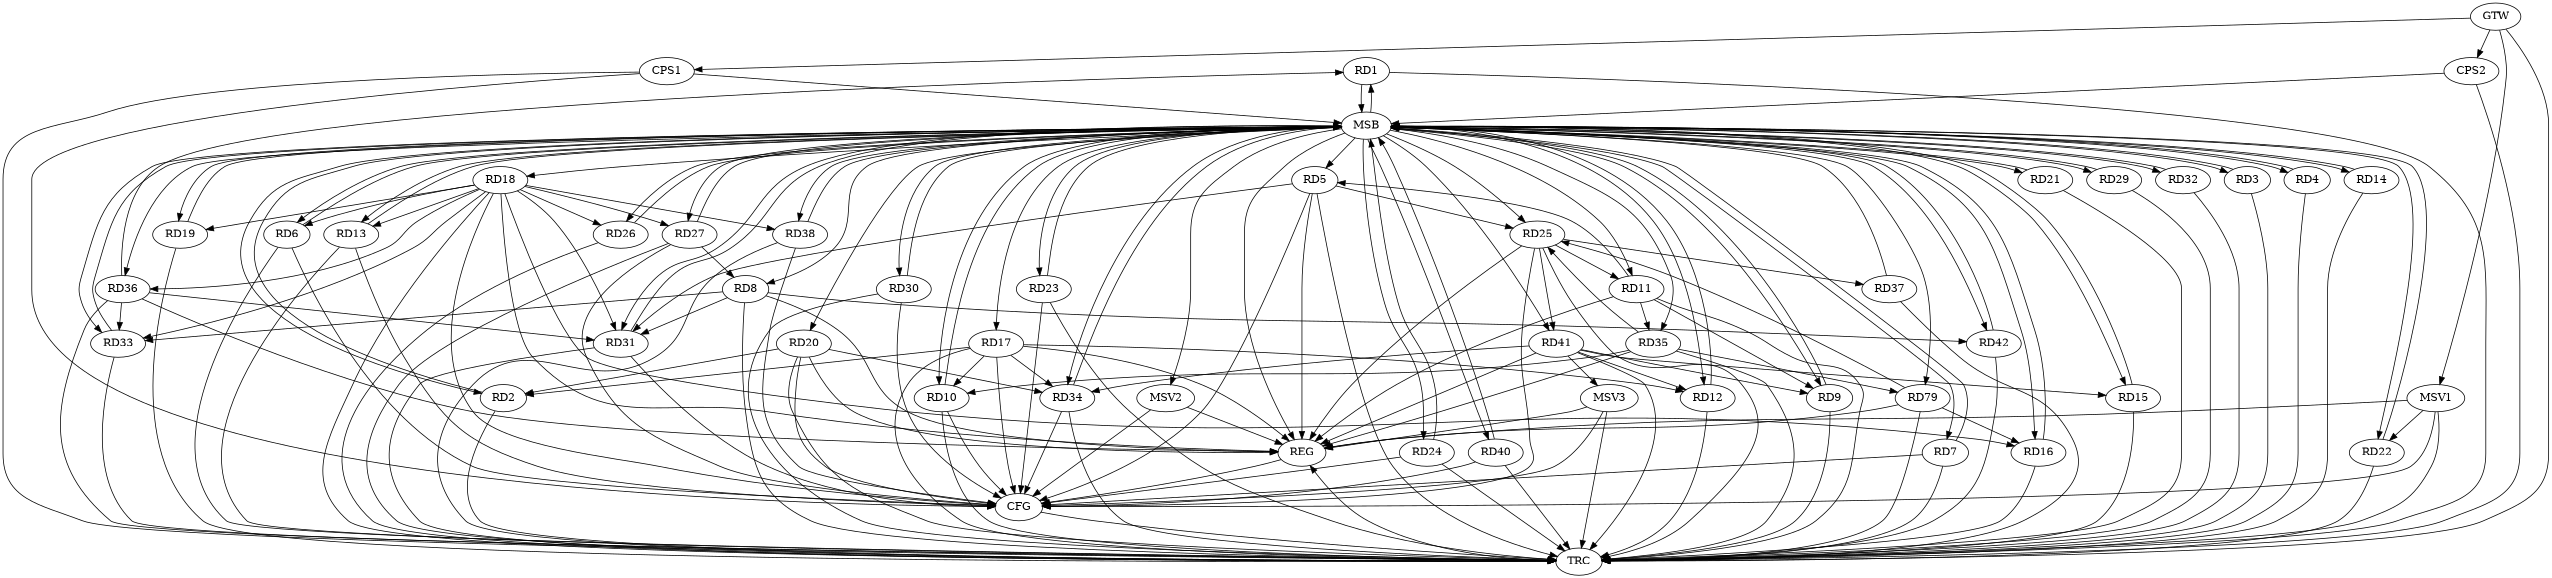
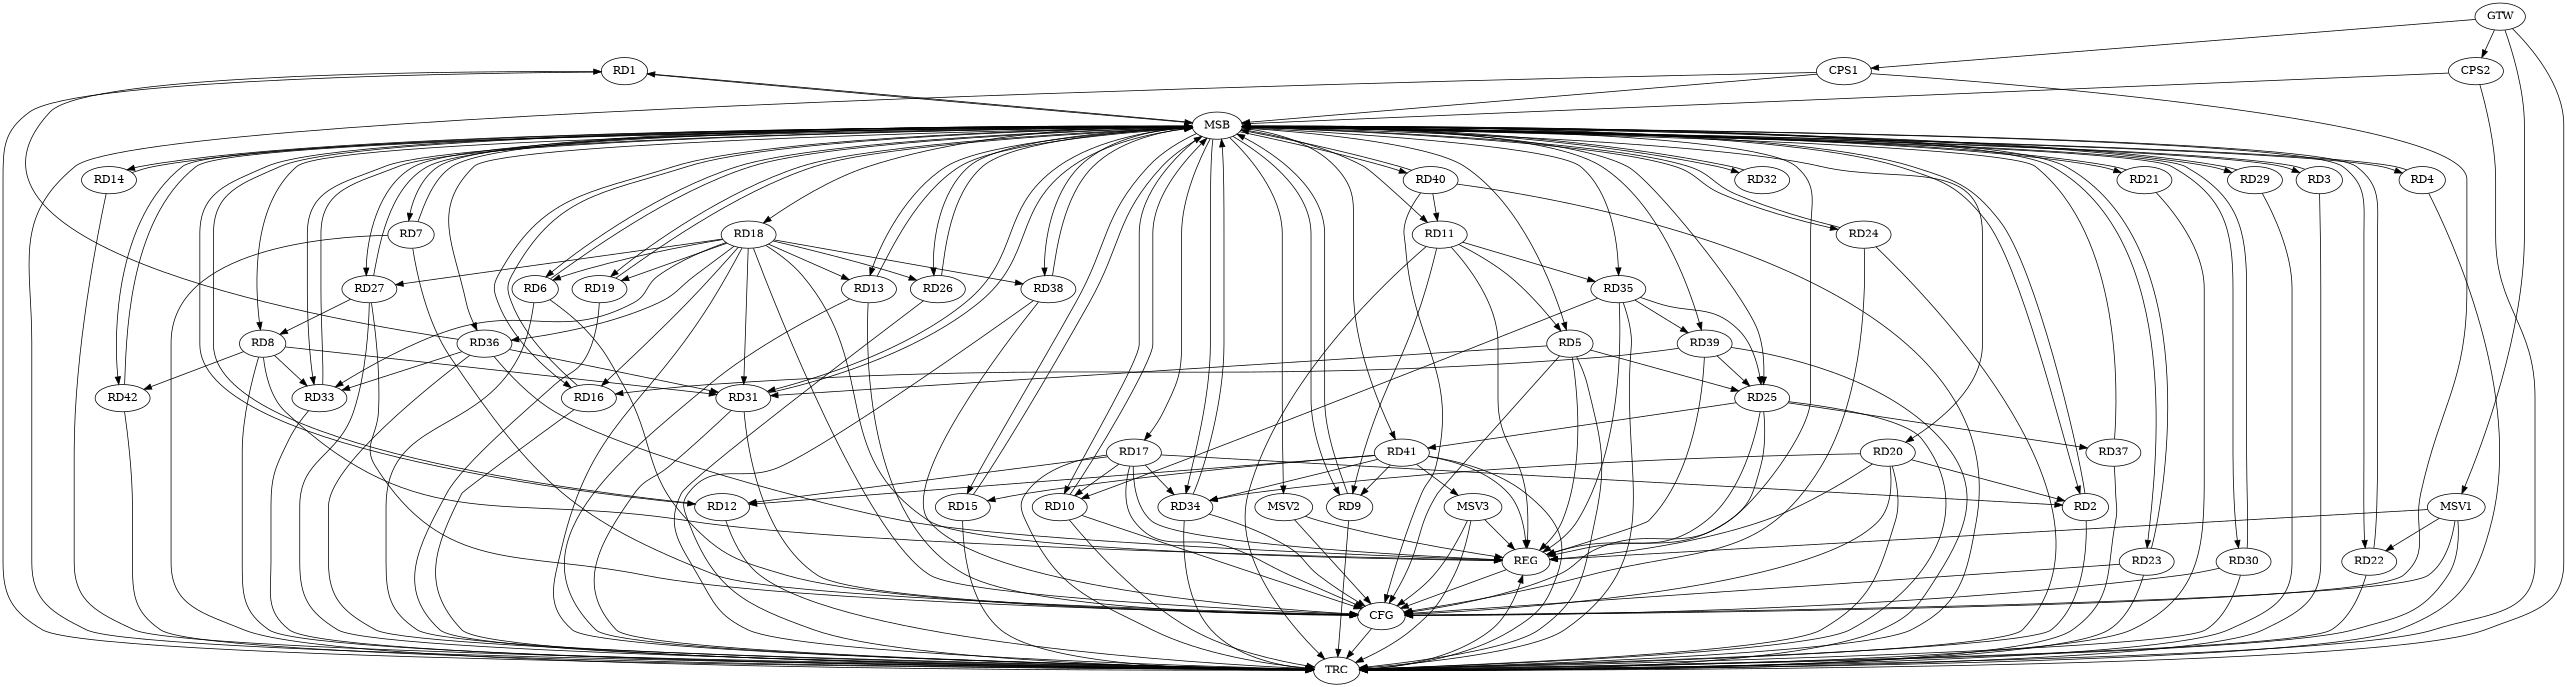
(1583, 260) -> (1434, 203)
(1923, 398) -> (1705, 344)
(2174, 524) -> none
